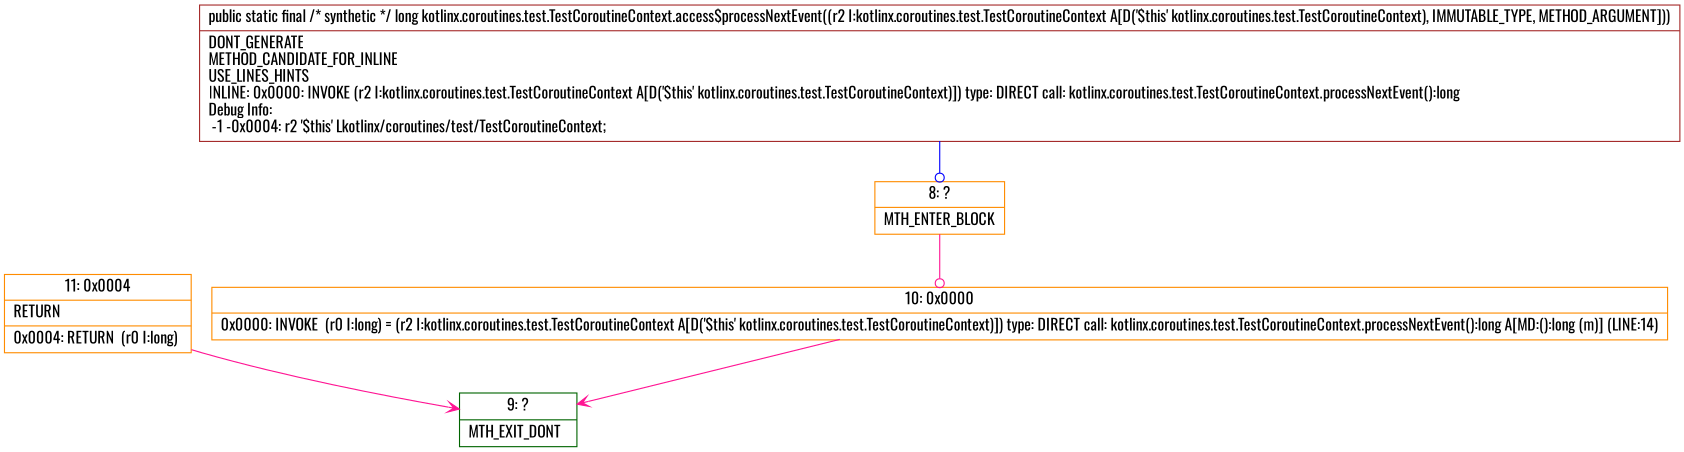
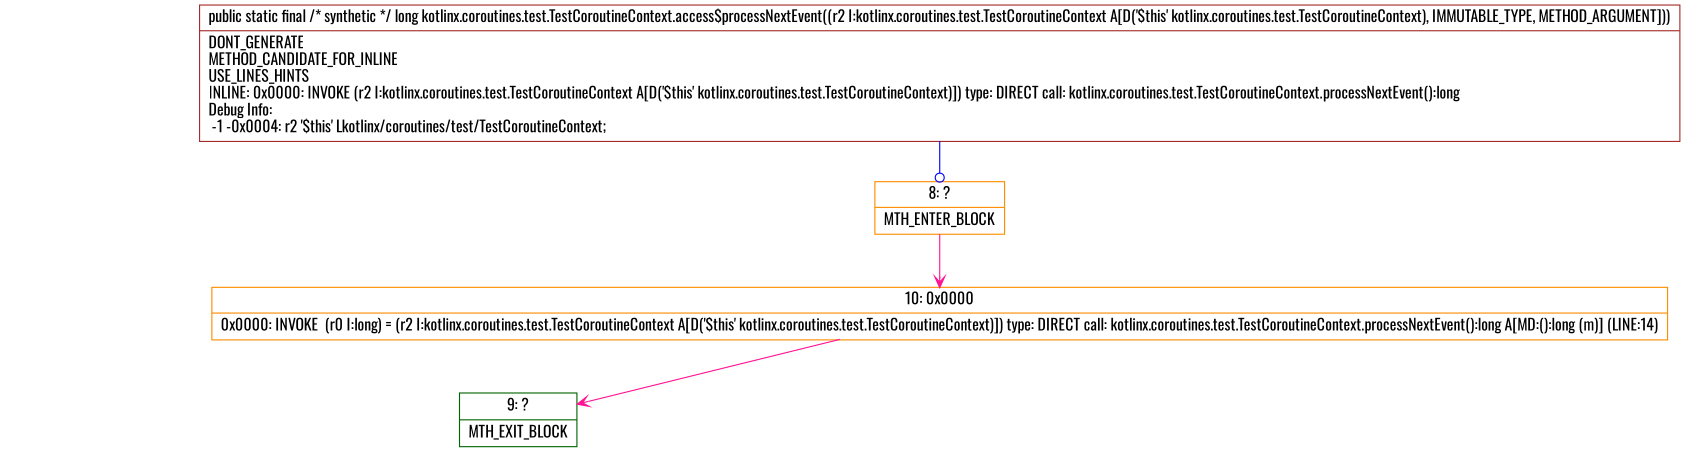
(940, 256) -> (940, 256)
(98, 314) -> none
(515, 433) -> (518, 433)
